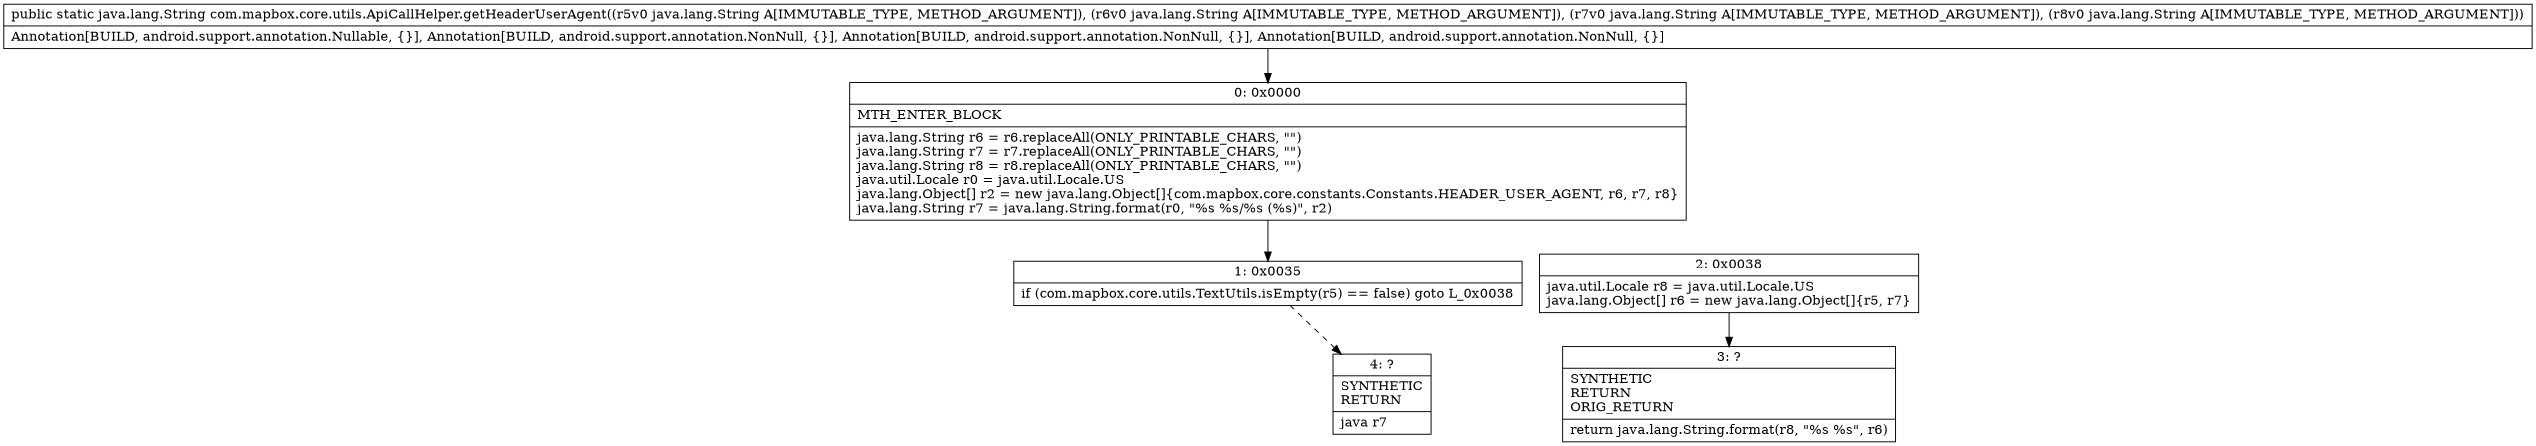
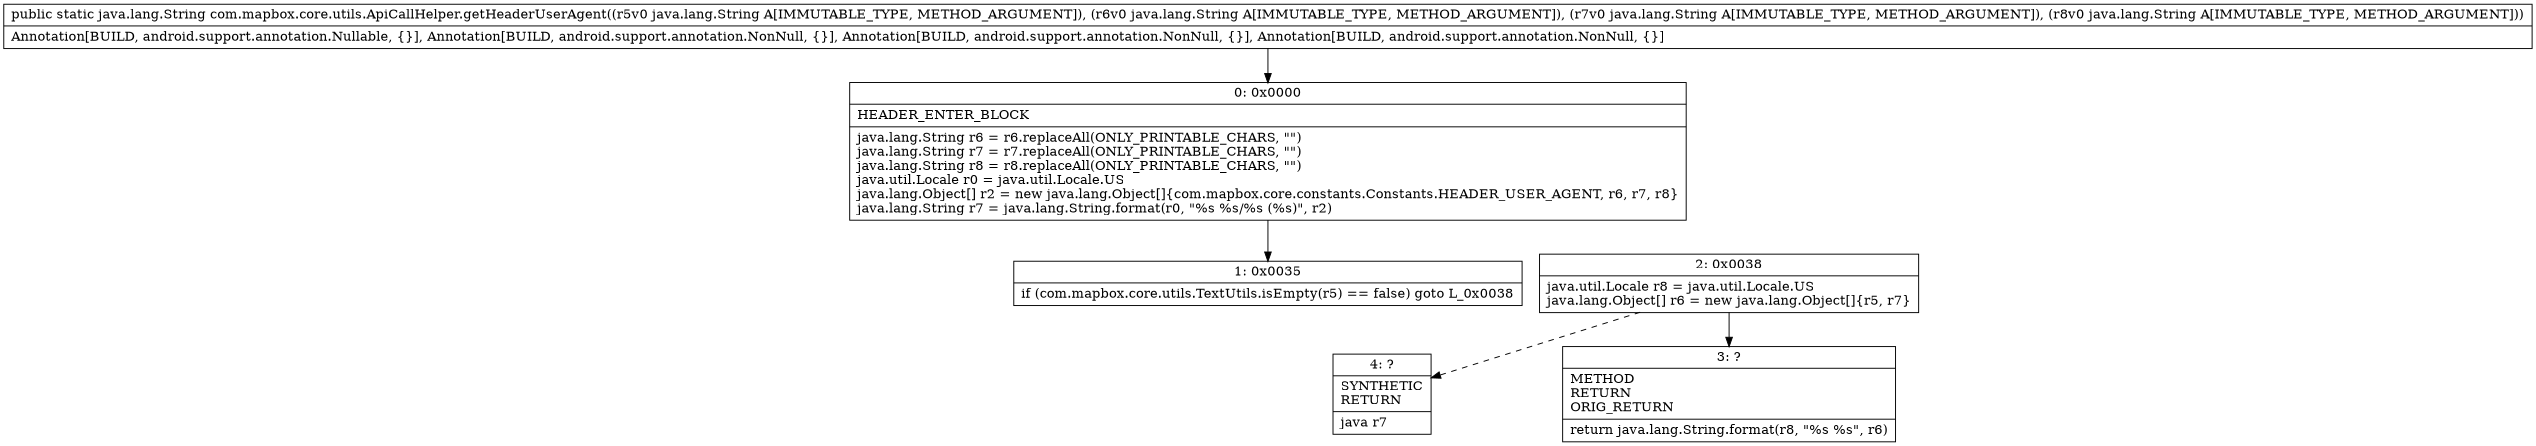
(930, 115) -> (944, 115)
(1312, 326) -> (1540, 344)
(1612, 379) -> (1603, 379)
